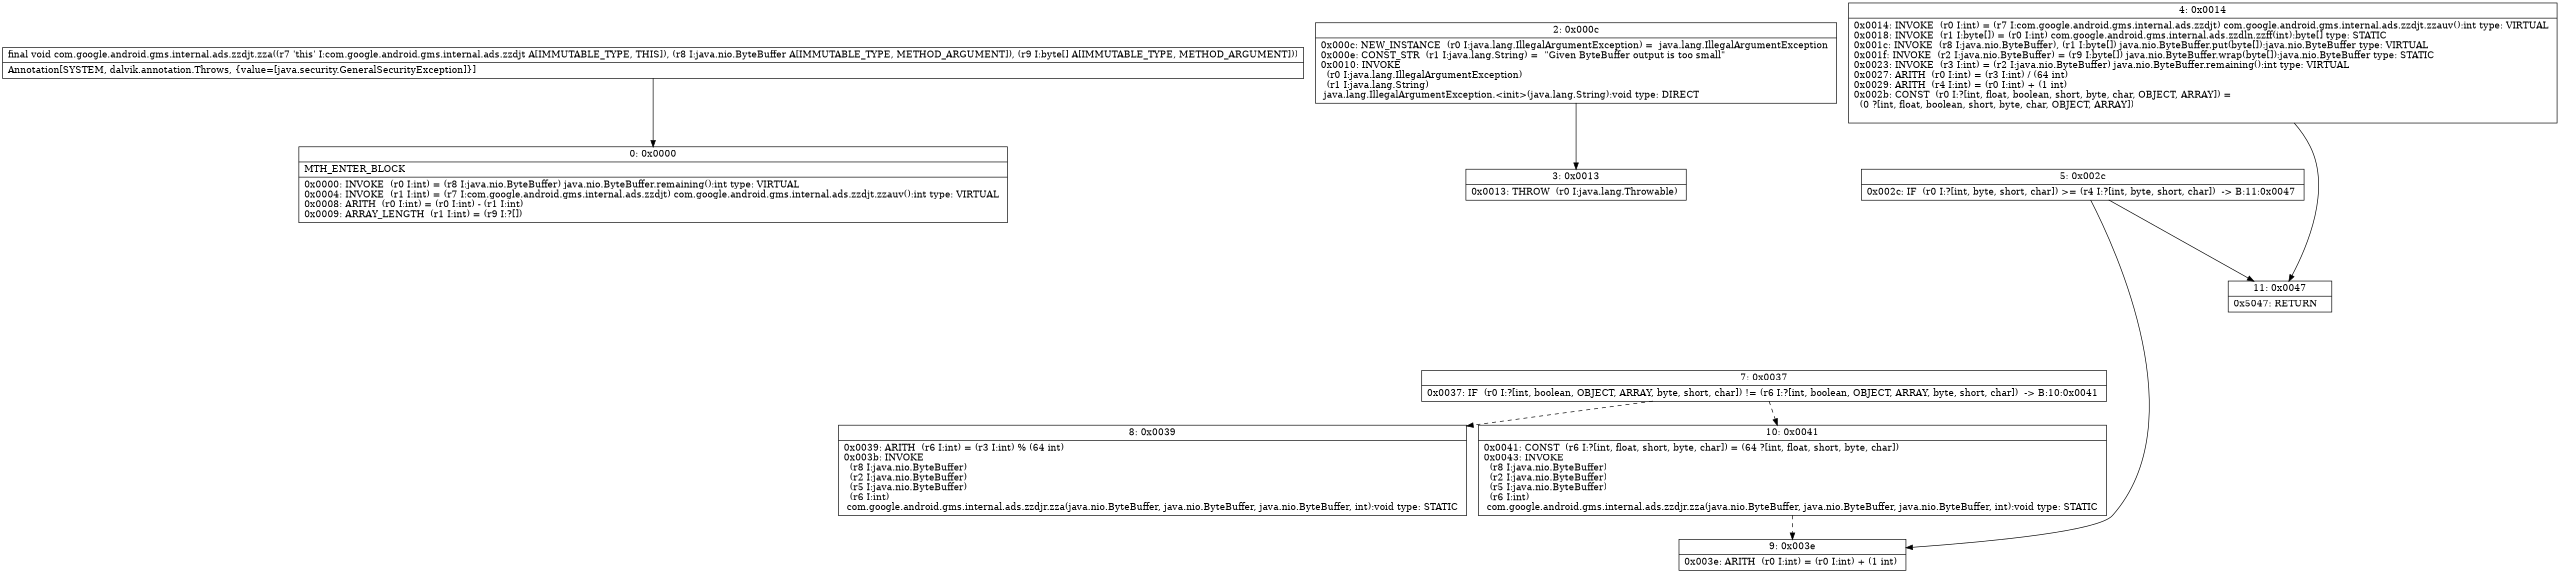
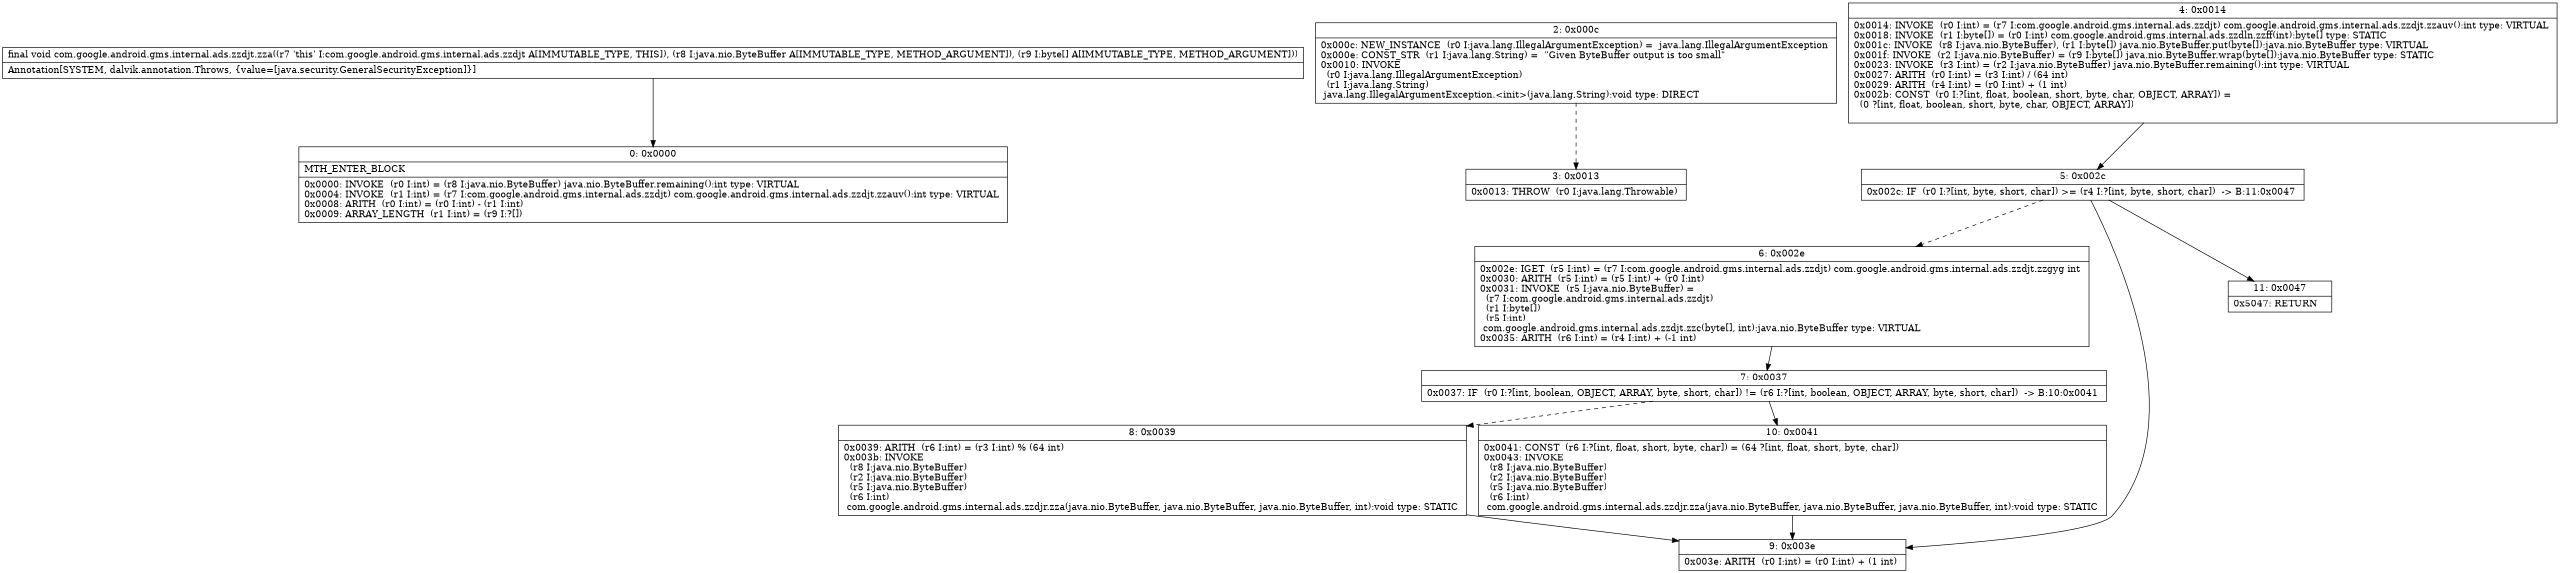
(1576, 133) -> (1576, 133)
(2318, 198) -> (2123, 144)
none -> (1782, 297)
(1772, 410) -> (1772, 410)
(1792, 524) -> (1792, 524)
none -> (1569, 528)
